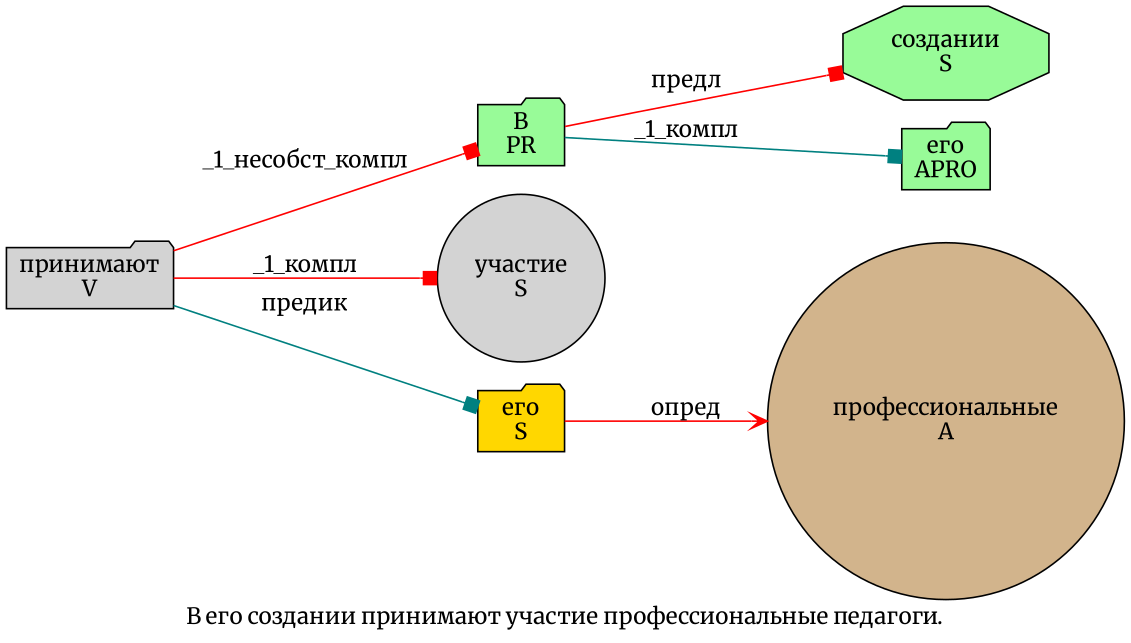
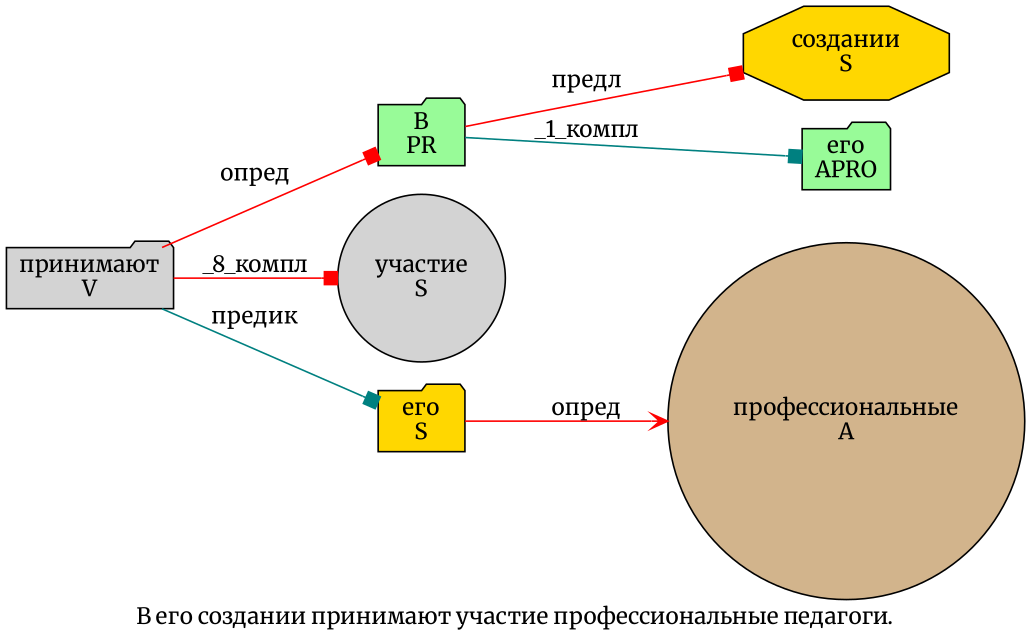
(946, 53) -> (846, 53)
(305, 162) -> (256, 174)
(305, 266) -> (256, 266)
